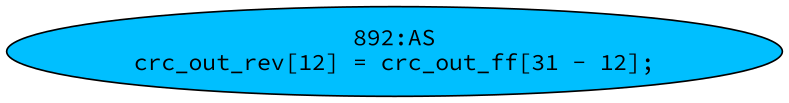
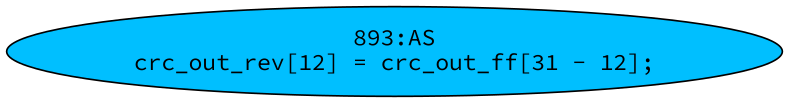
(395, 51) -> (395, 51)
